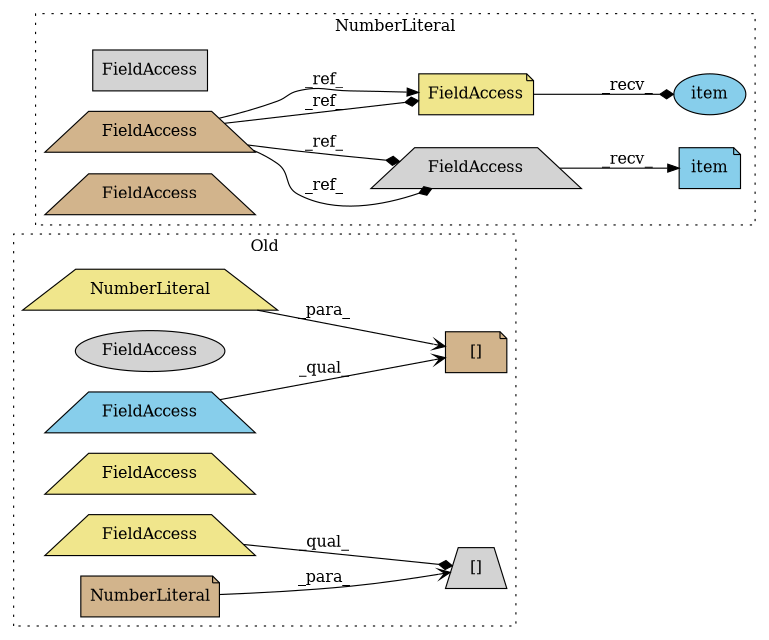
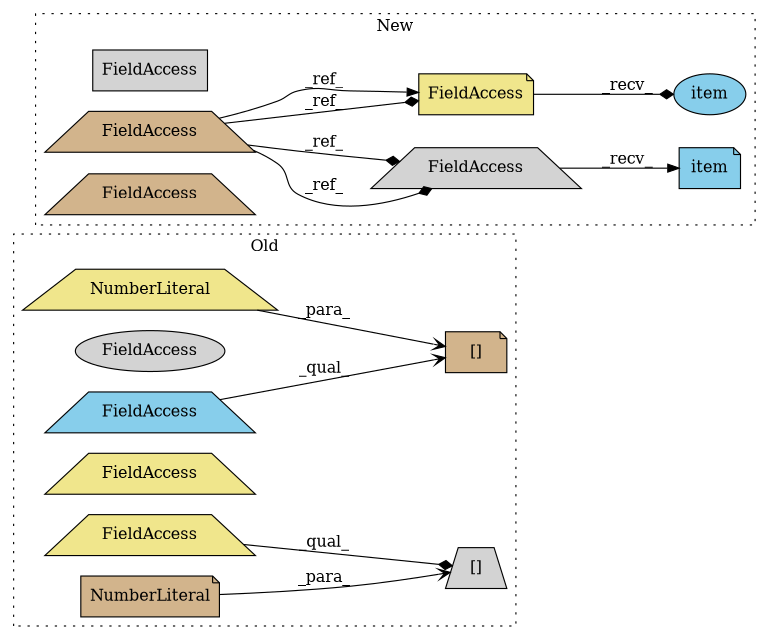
(395, 27) -> (395, 27)
